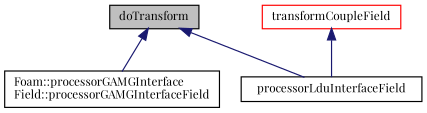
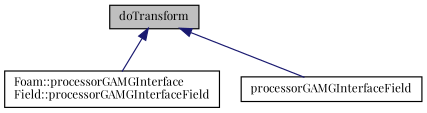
(332, 17) -> none
(332, 89) -> (332, 89)
